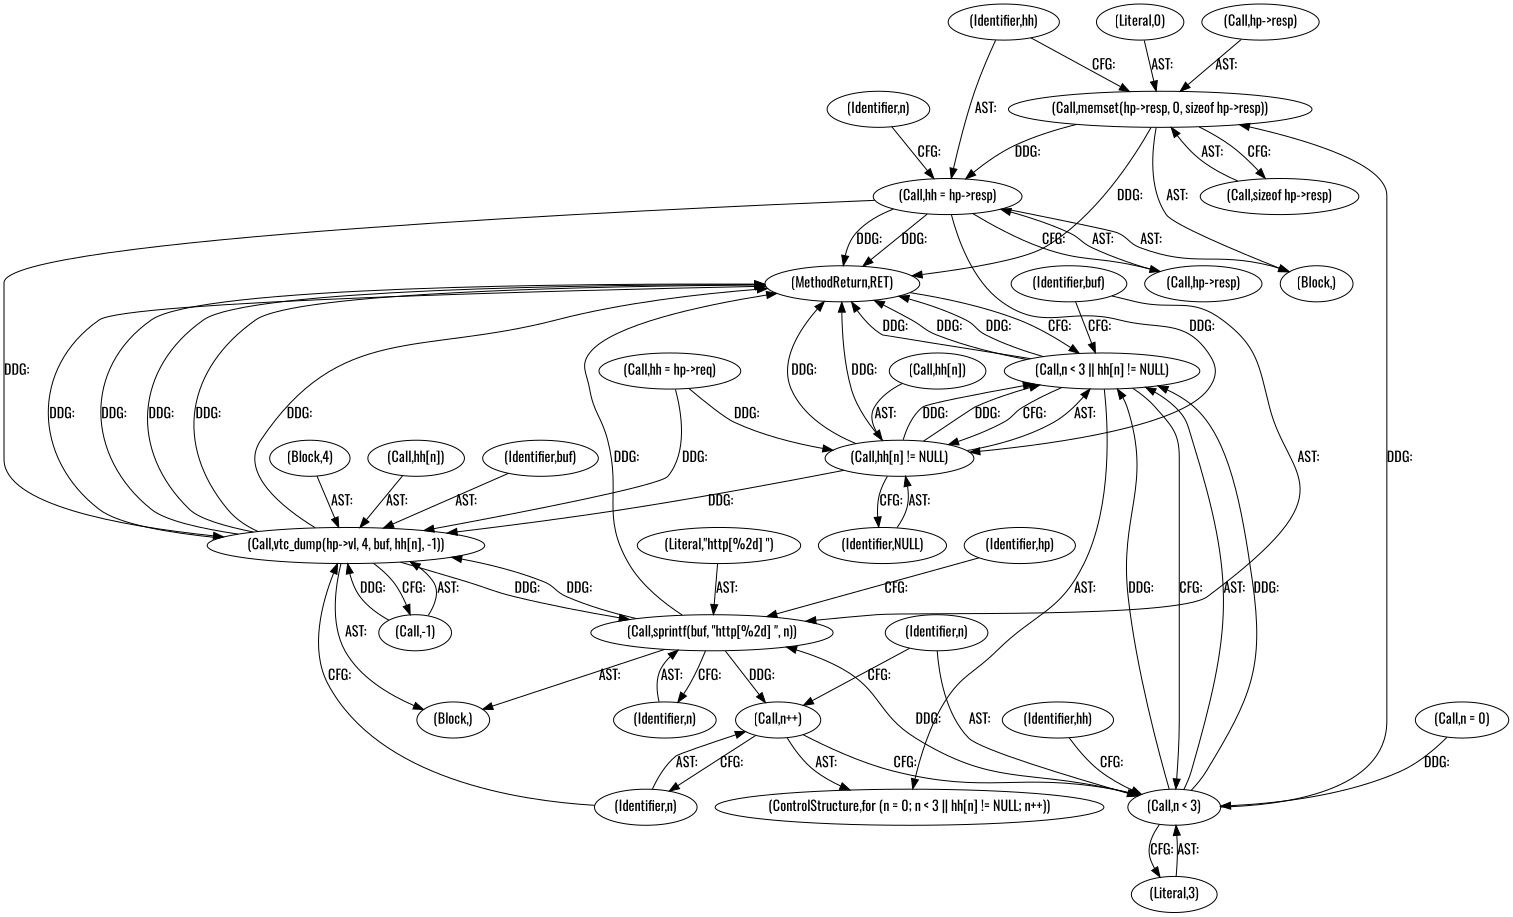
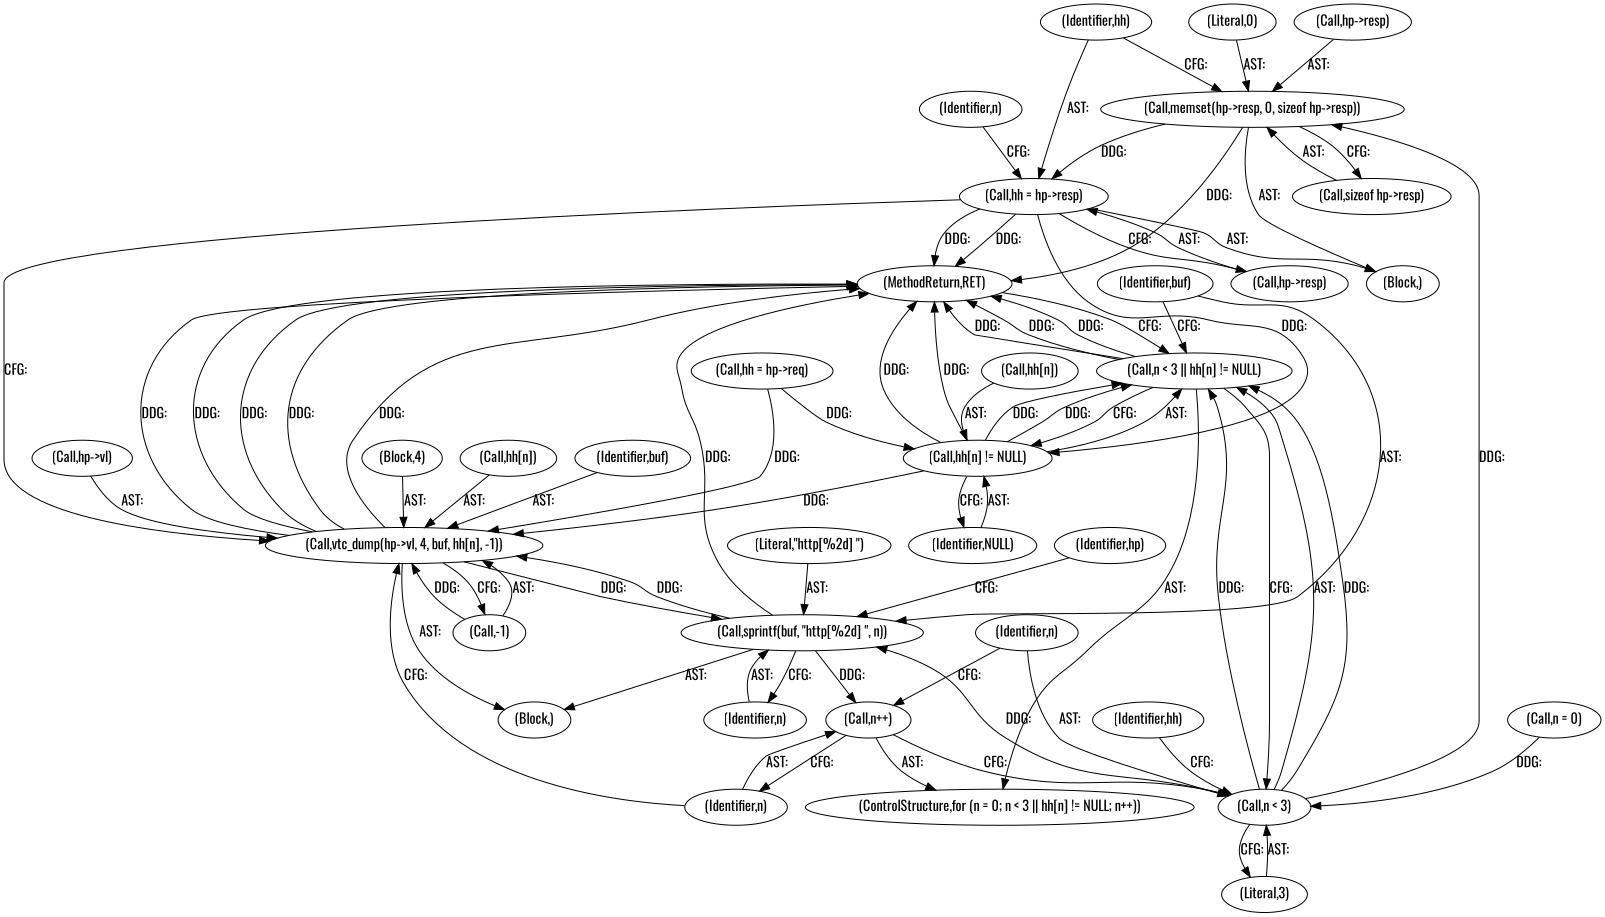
(19, 371) -> (18, 371)
none -> (82, 458)
